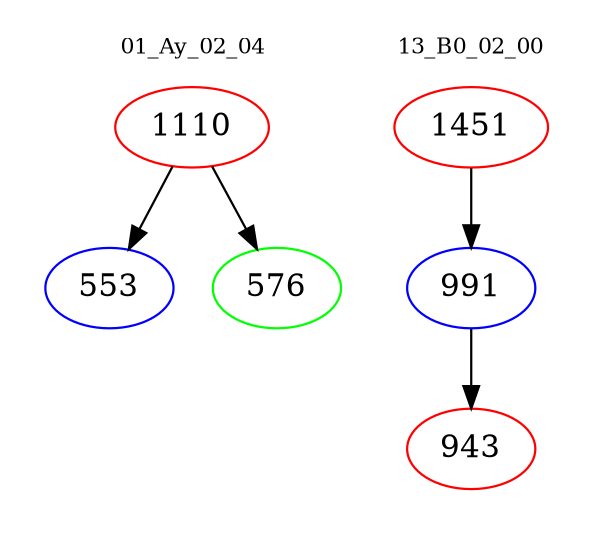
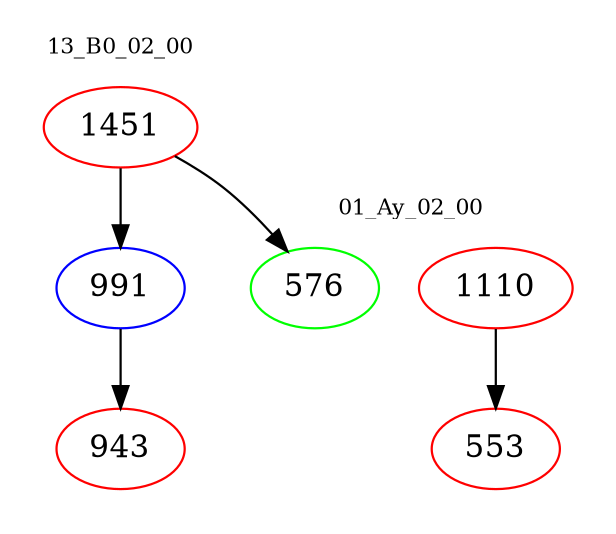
(193, 48) -> (411, 209)
(229, 198) -> (246, 208)
(109, 288) -> (496, 449)
